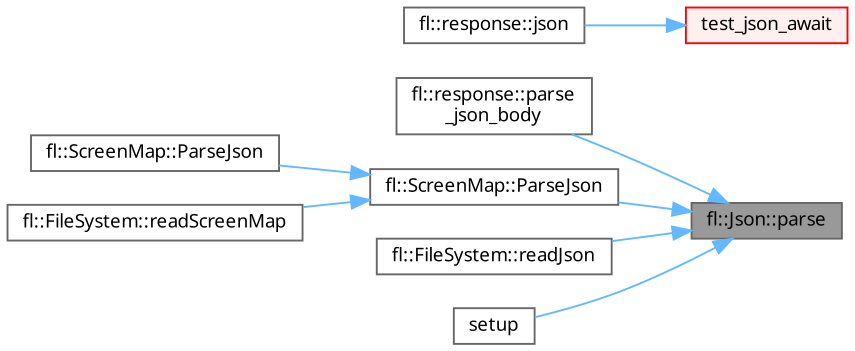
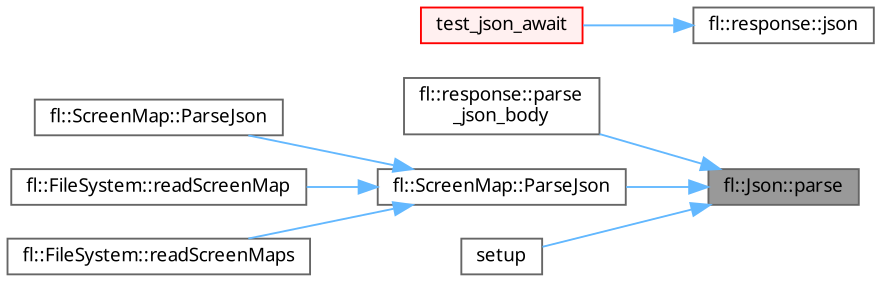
(626, 25) -> (628, 25)
none -> (159, 257)
(494, 257) -> none
